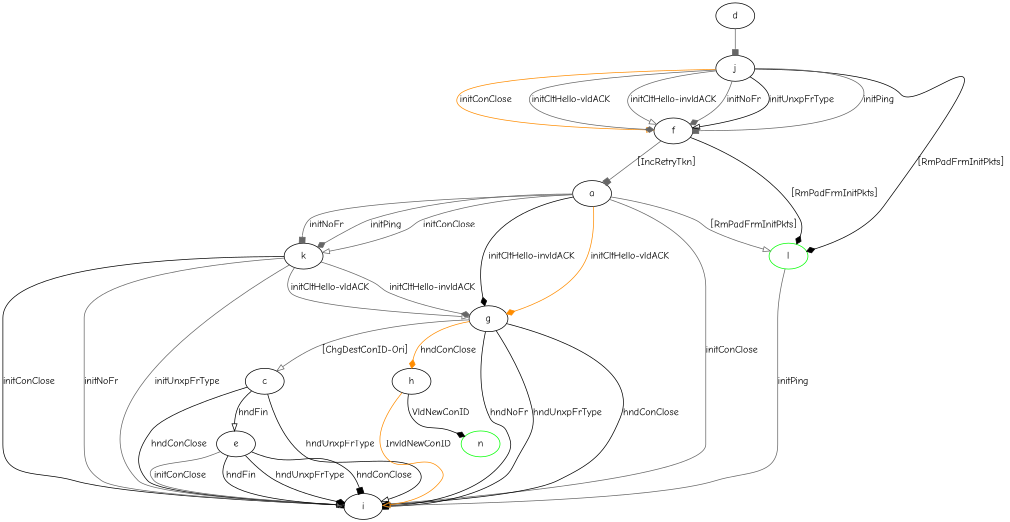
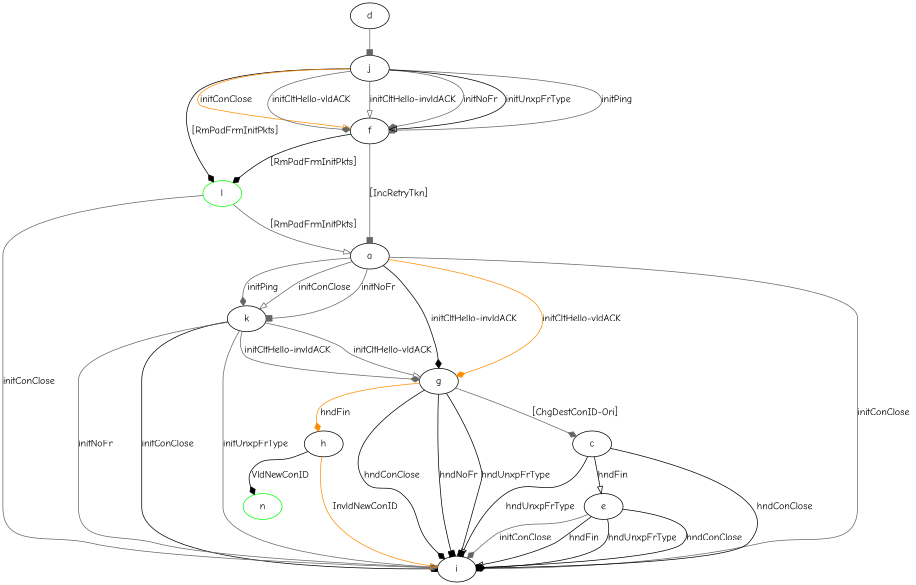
(689, 217) -> (285, 236)
(372, 331) -> (512, 409)
(450, 350) -> (337, 413)
(795, 381) -> (31, 381)
